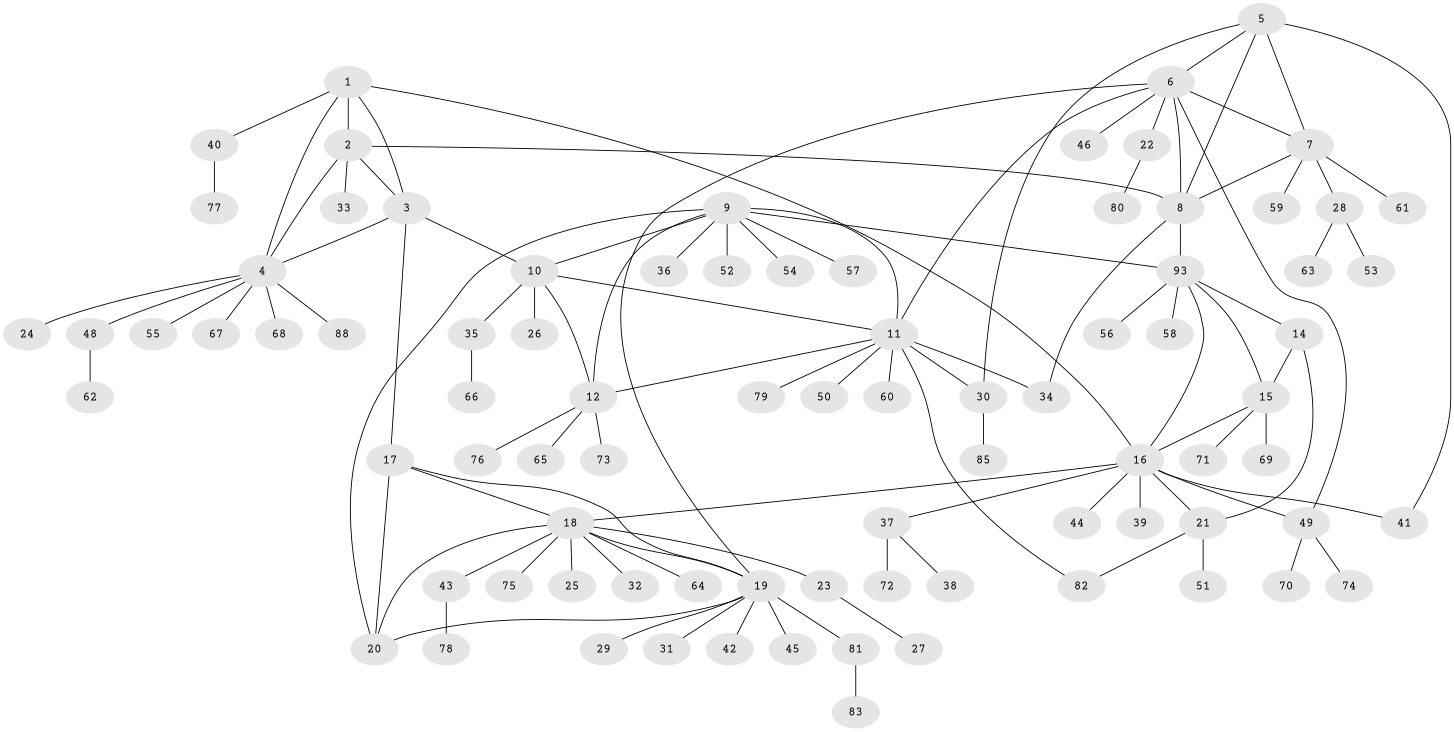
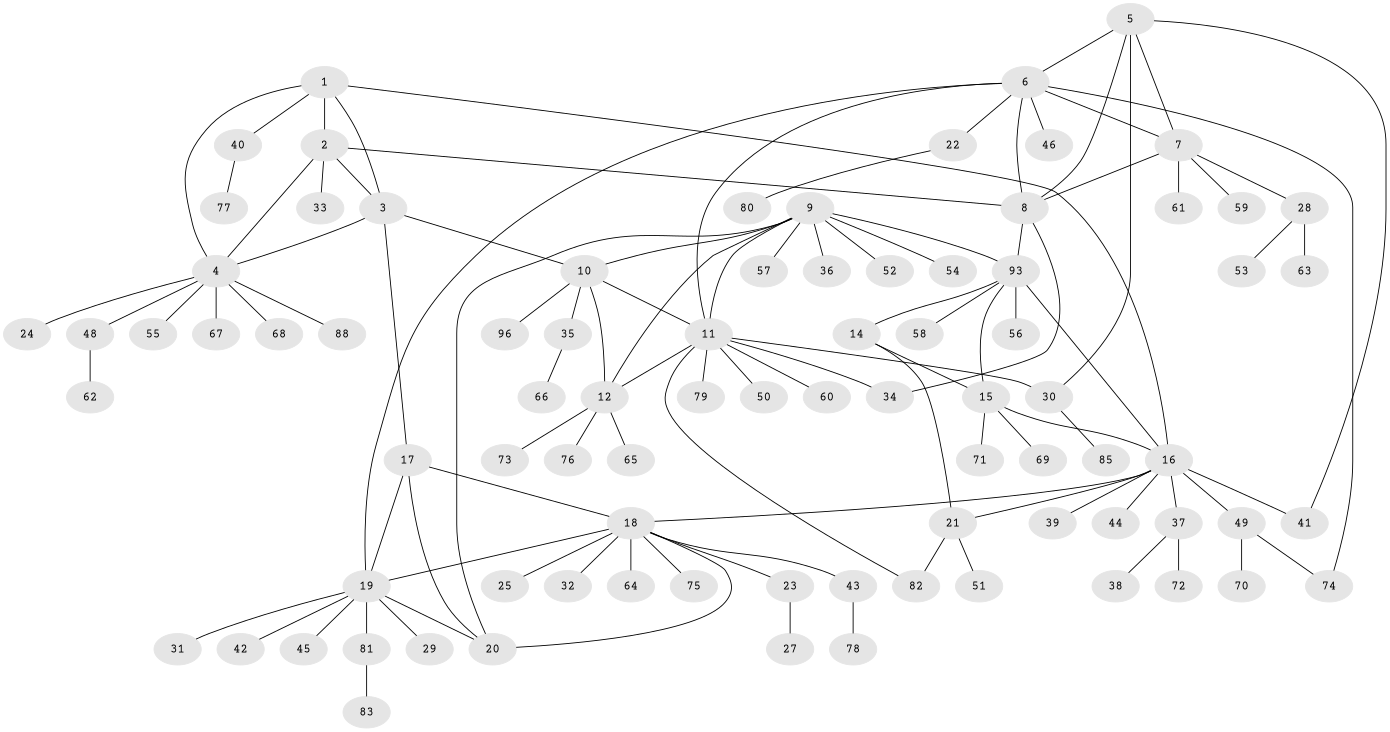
(1297, 299) -> (1353, 220)
(535, 334) -> (505, 334)
